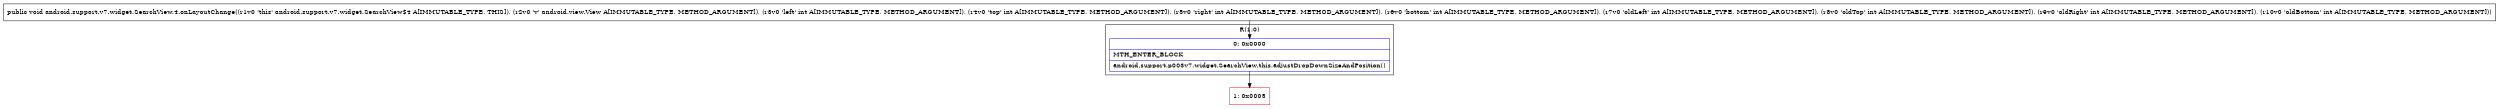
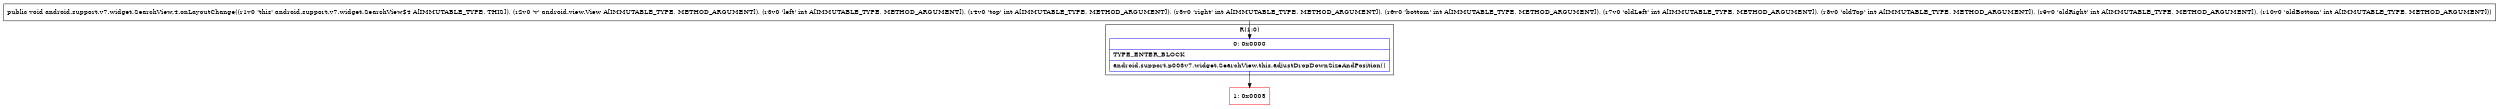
(1149, 55) -> (1149, 55)
